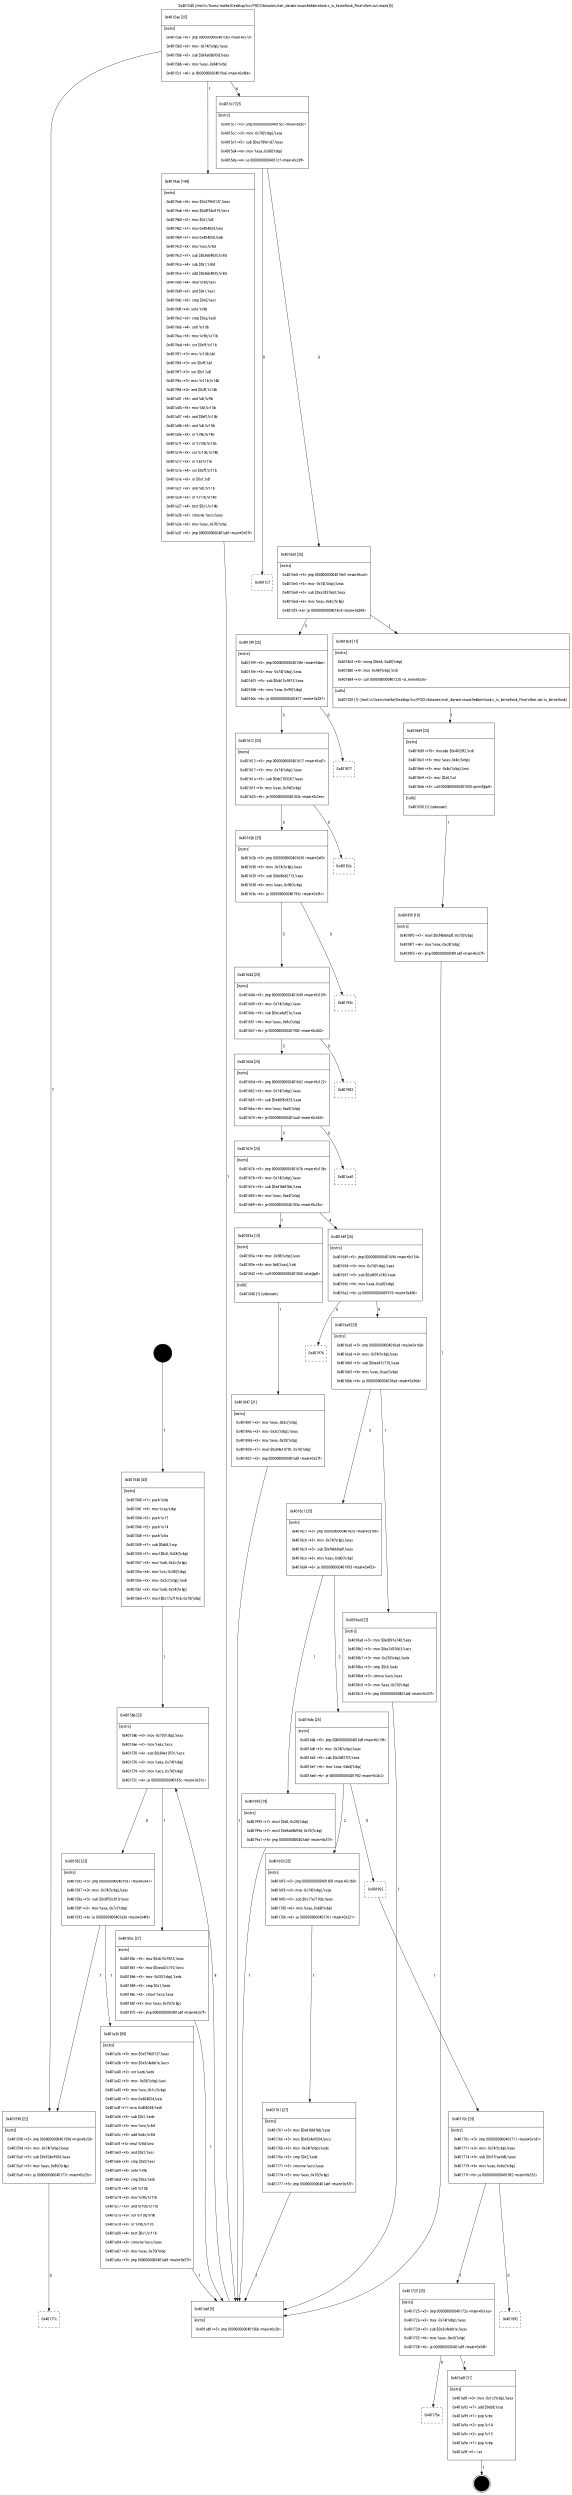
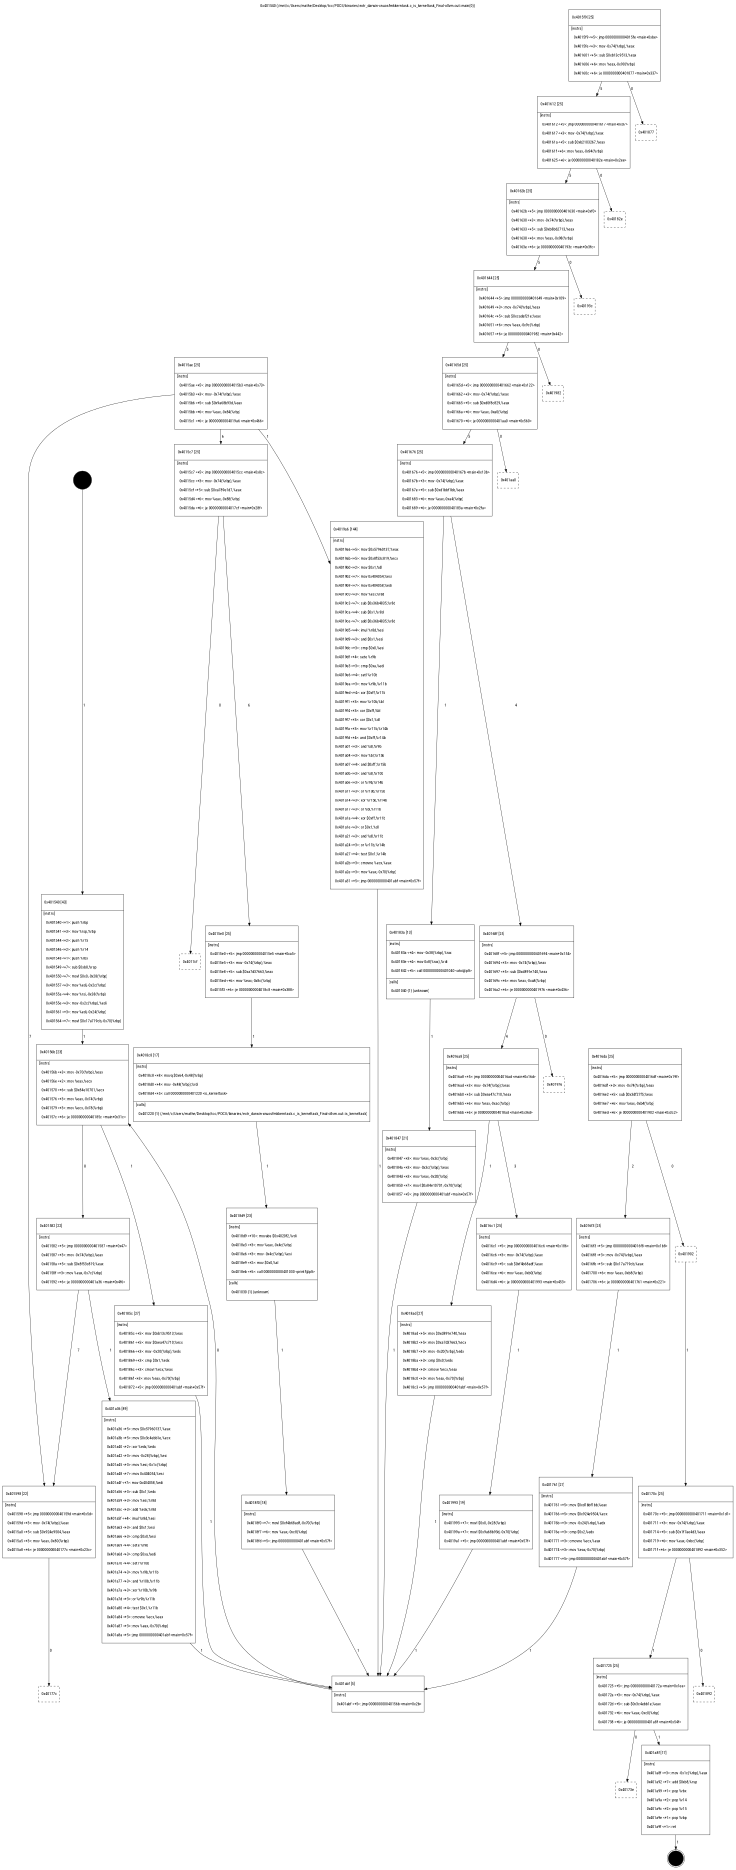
(304, 625) -> none
(335, 1642) -> none
